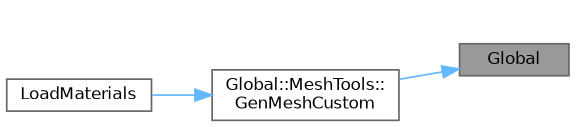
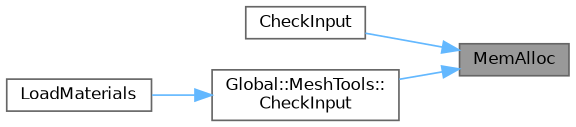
none -> (306, 23)
(514, 60) -> (514, 60)
(306, 95) -> (306, 95)
